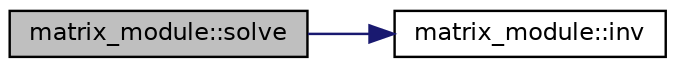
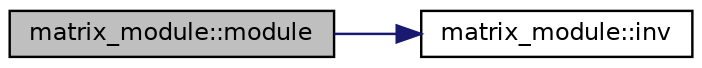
(159, 34) -> (172, 34)
